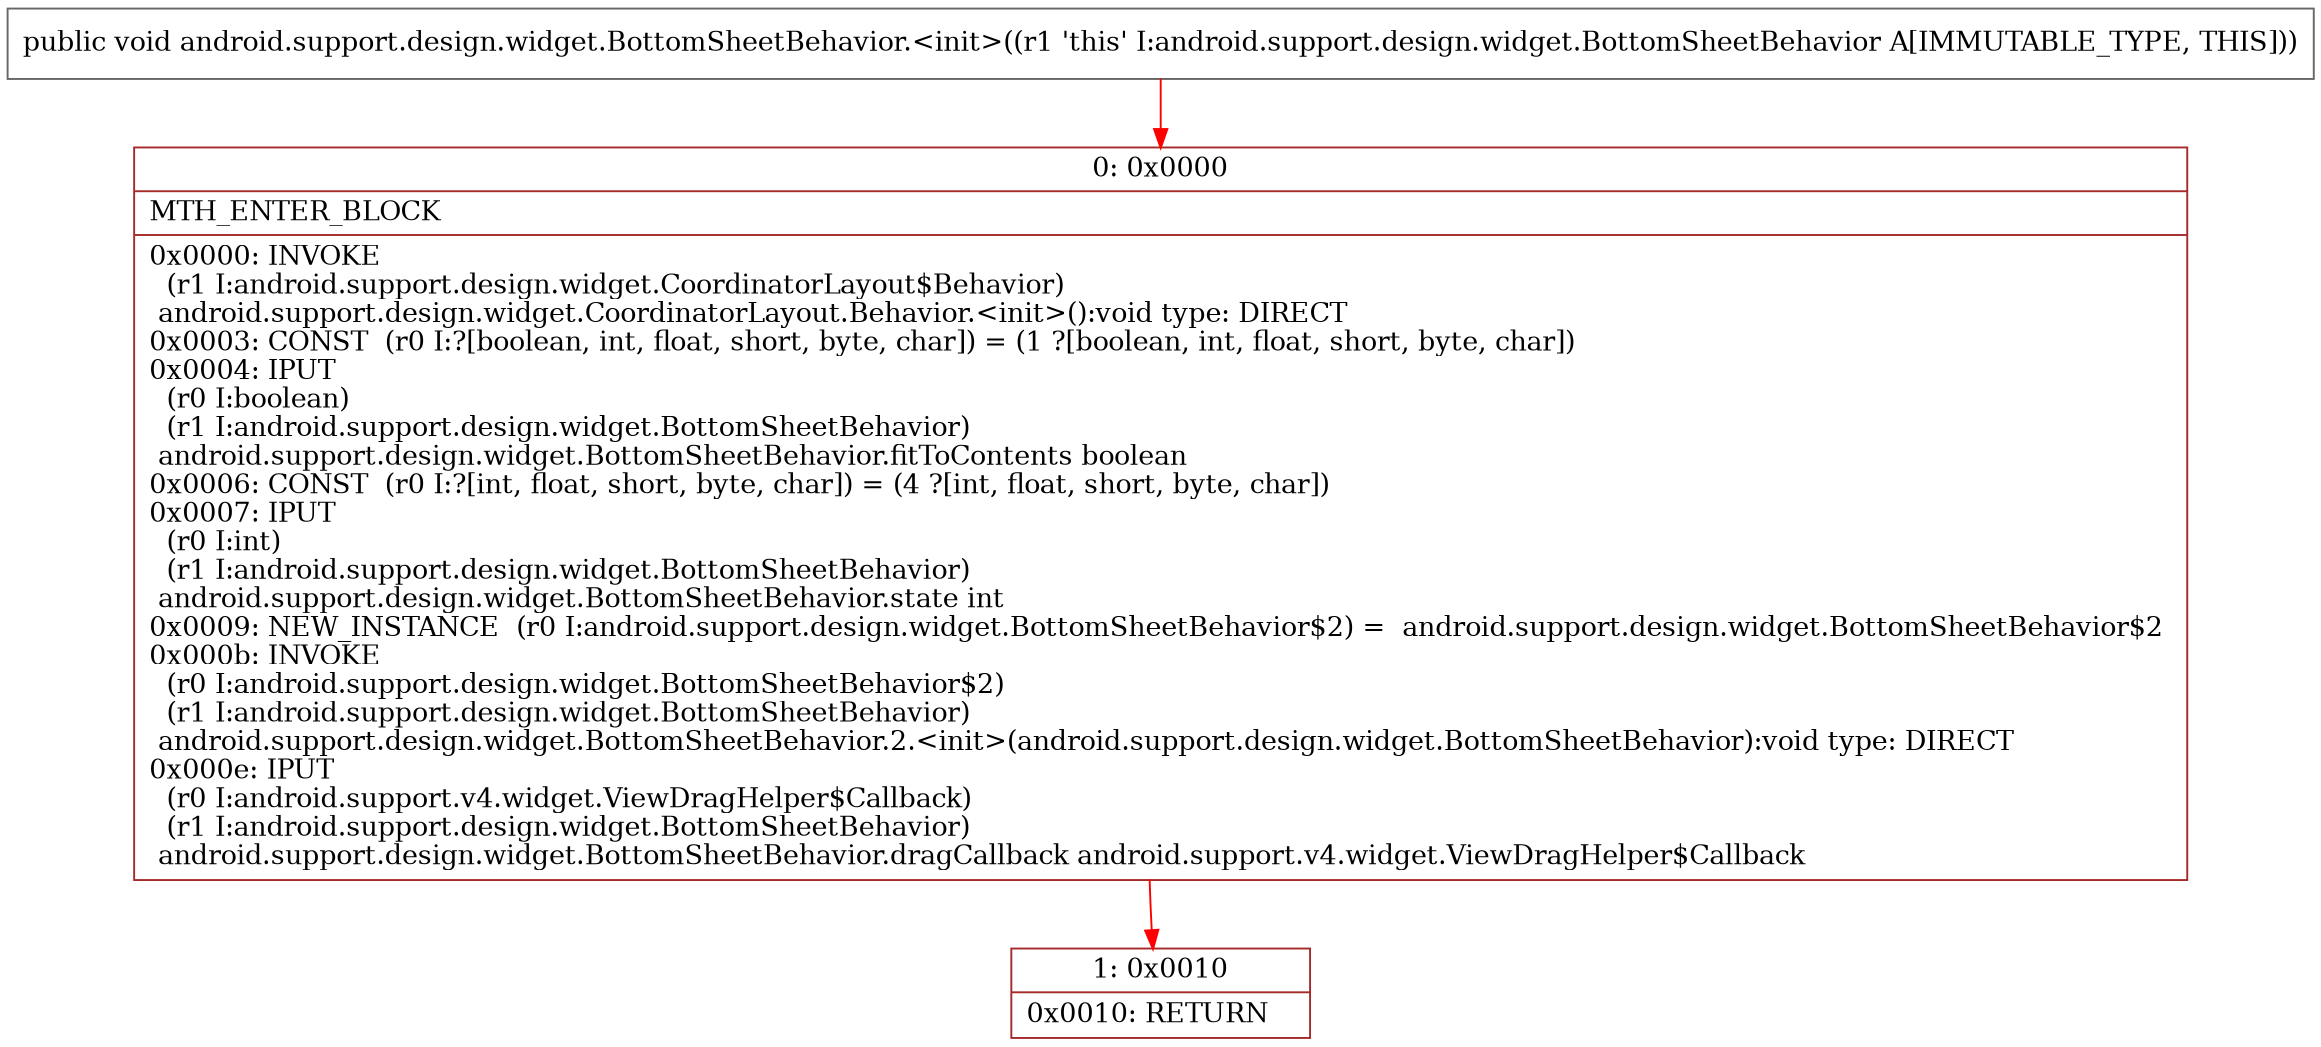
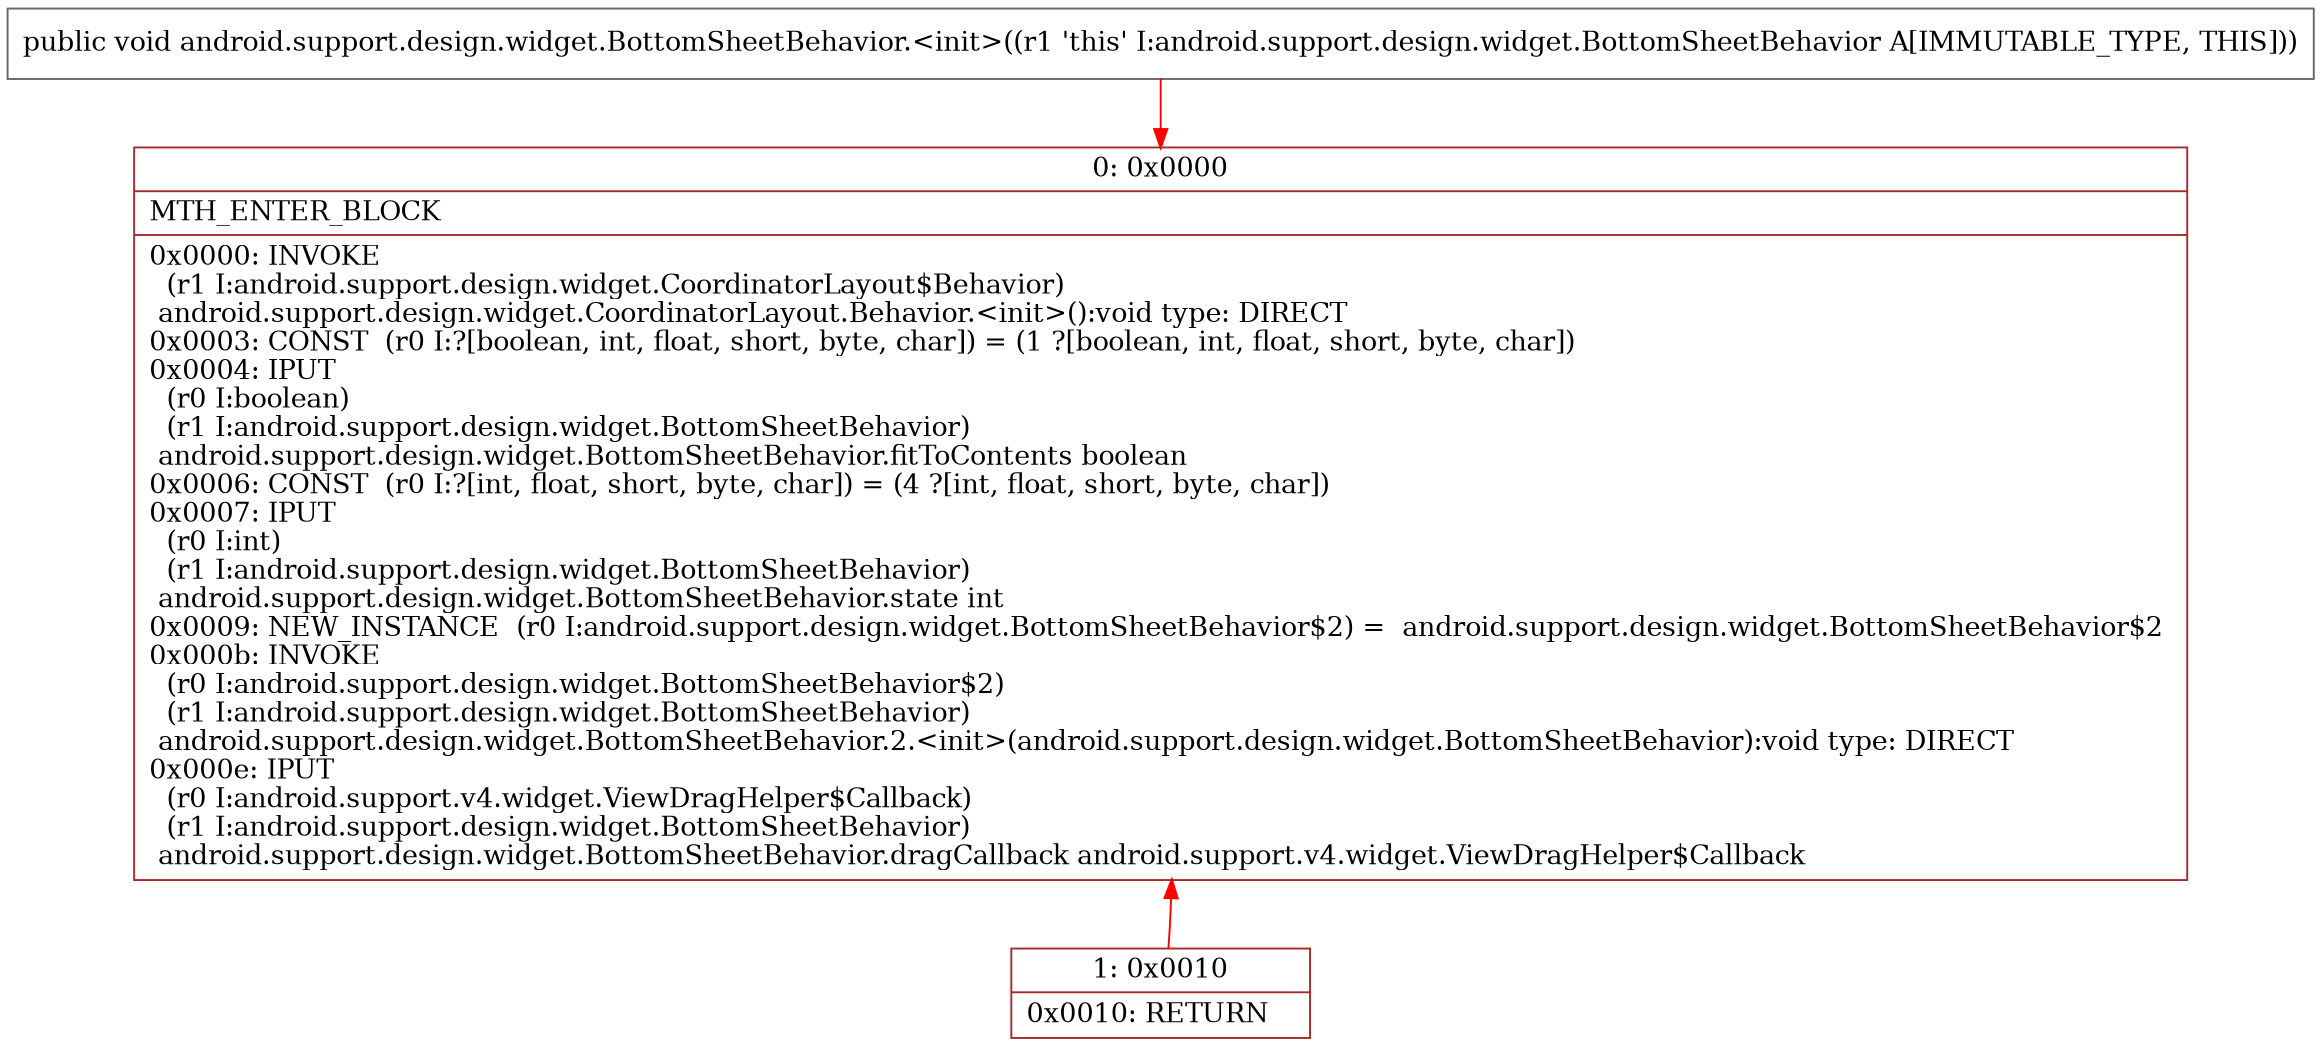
(1151, 905) -> (1170, 924)
